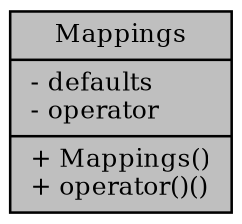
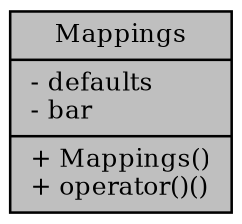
(95, 111) -> (62, 111)
